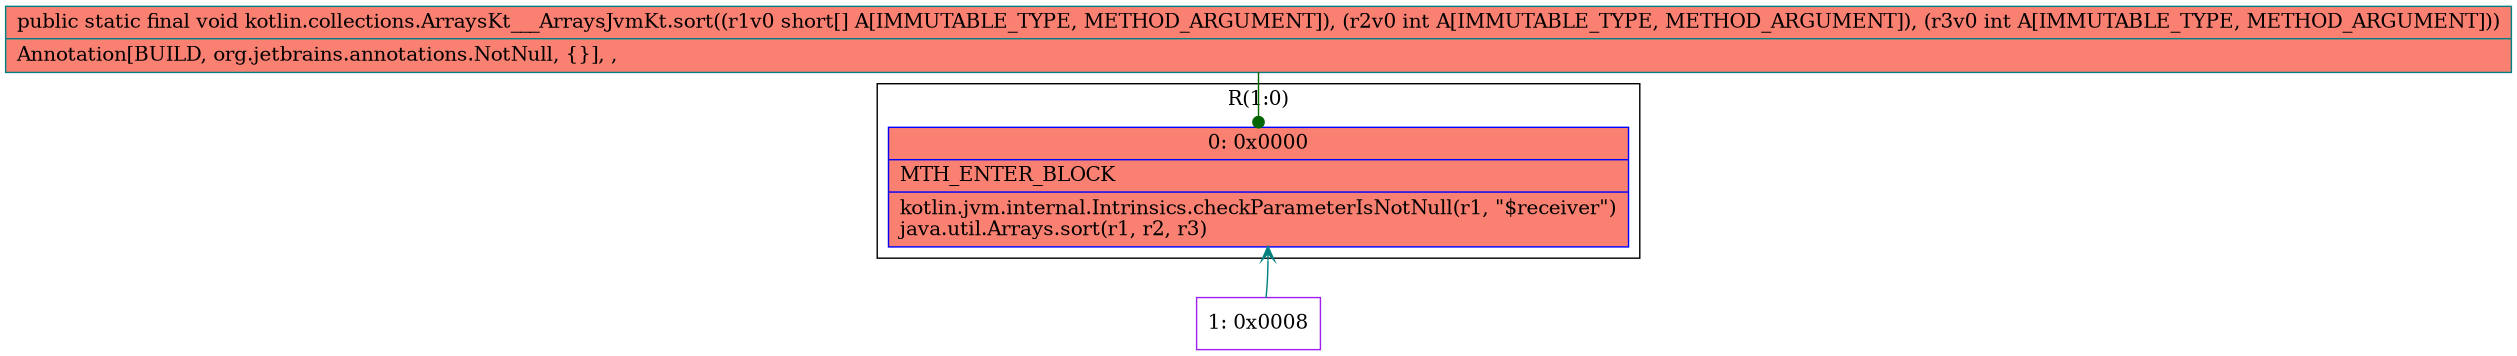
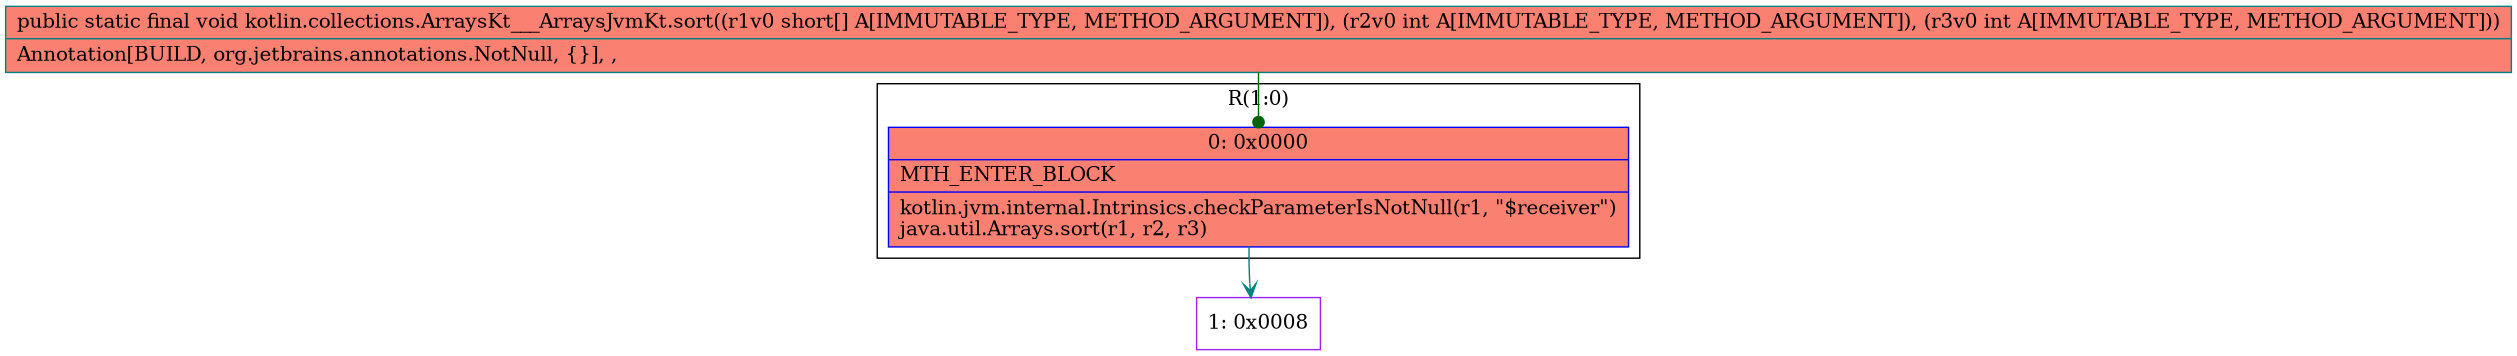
(1267, 279) -> (1249, 267)
